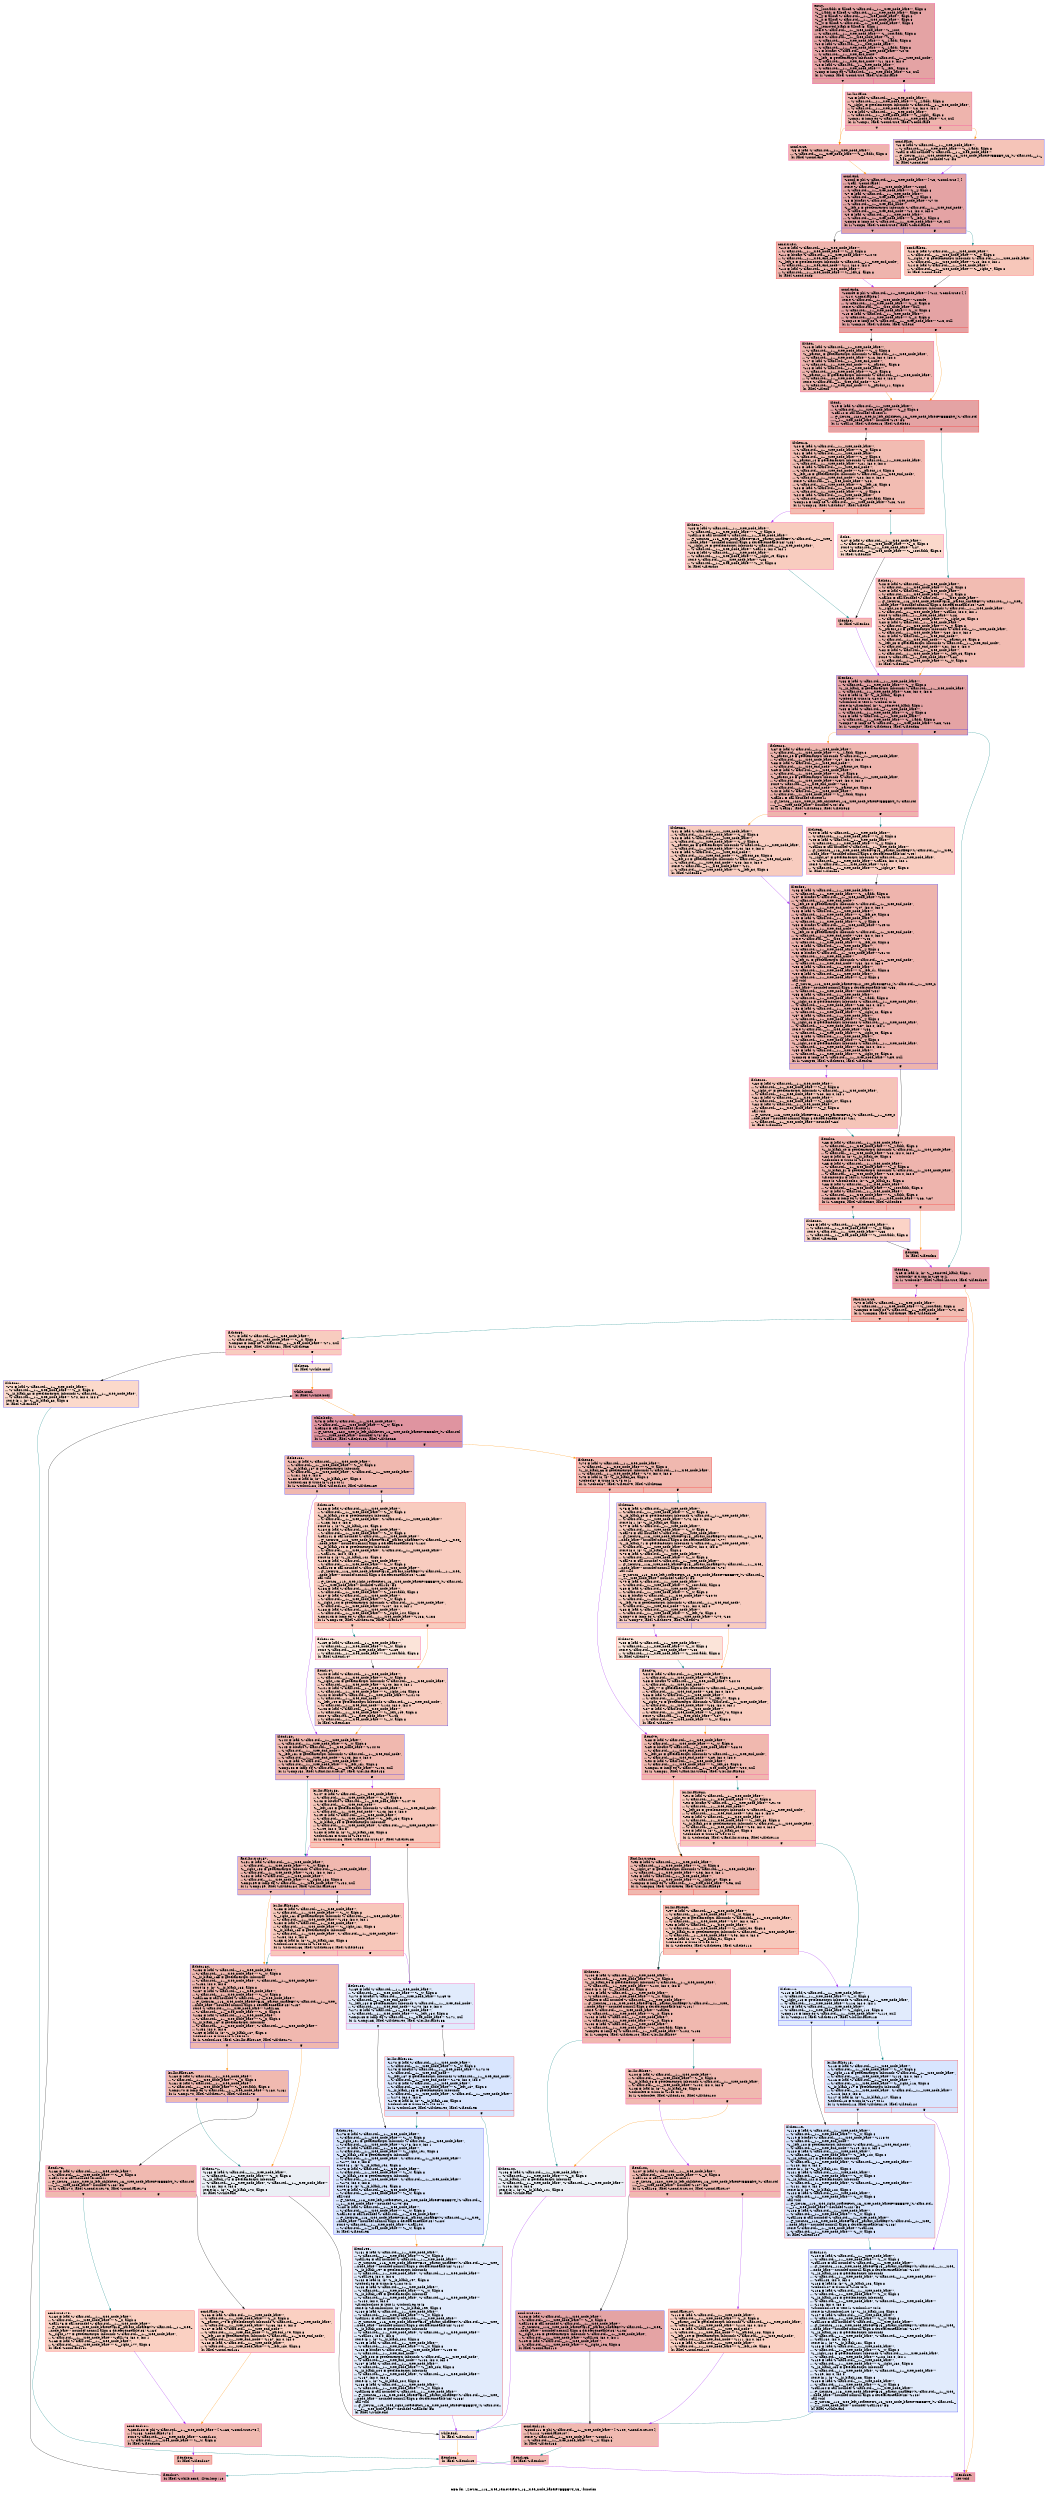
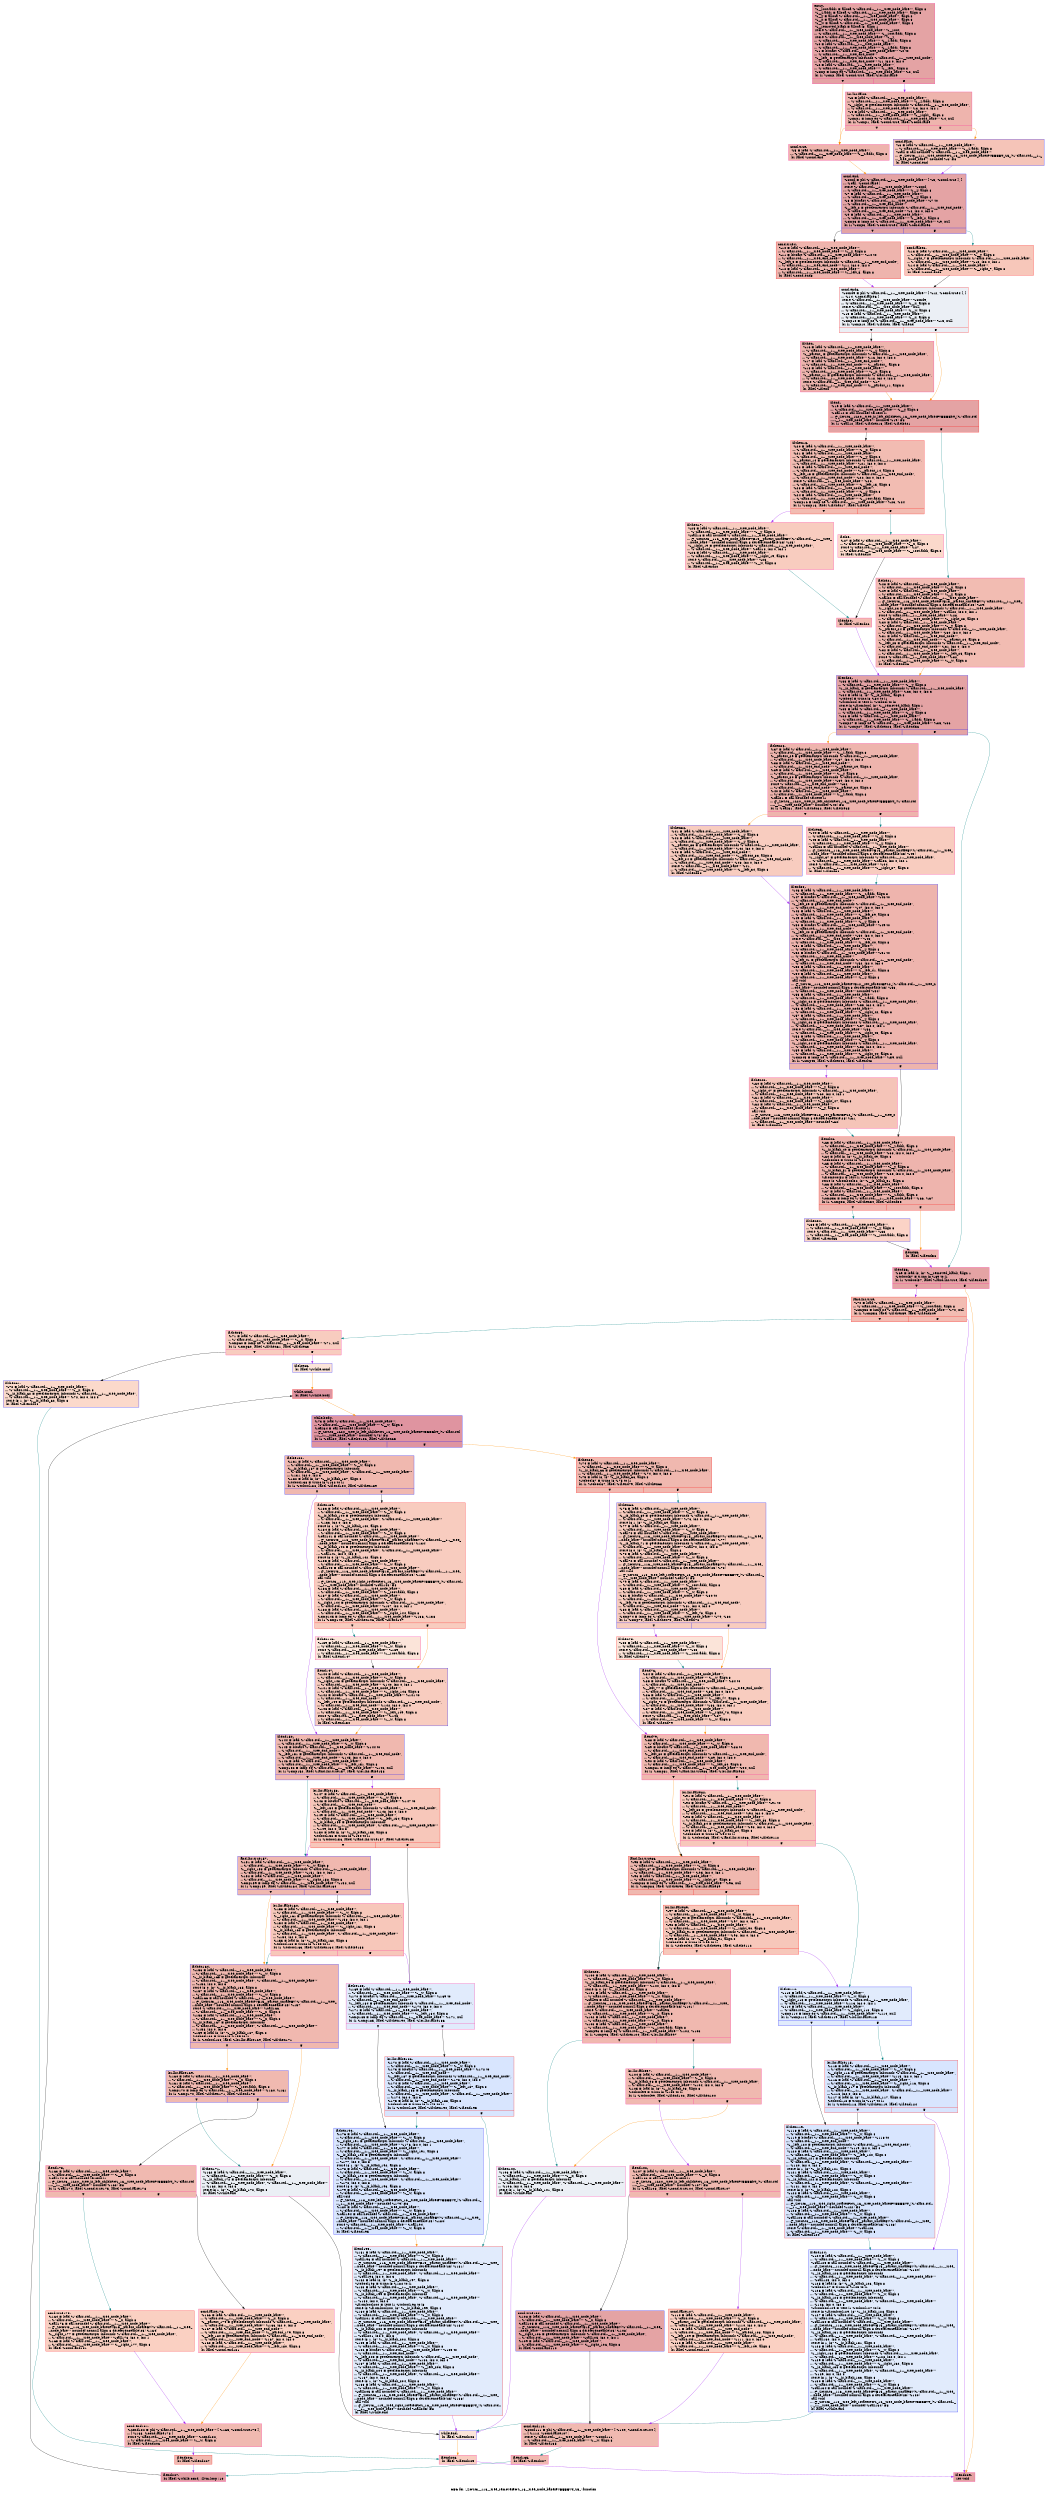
(904, 310) -> (904, 310)
(877, 878) -> (877, 878)
